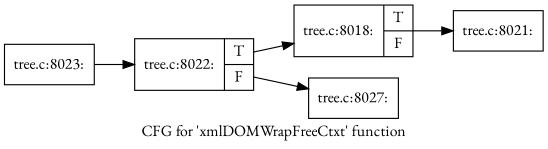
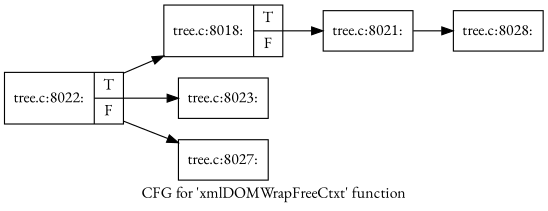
none -> (498, 31)
(109, 65) -> (145, 98)
